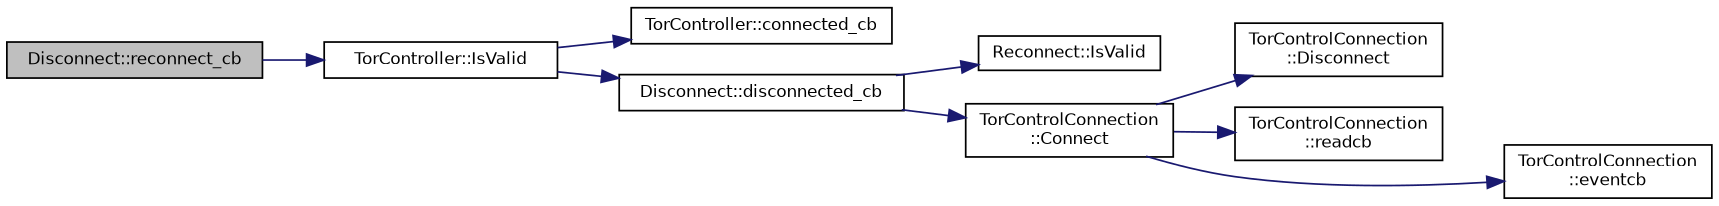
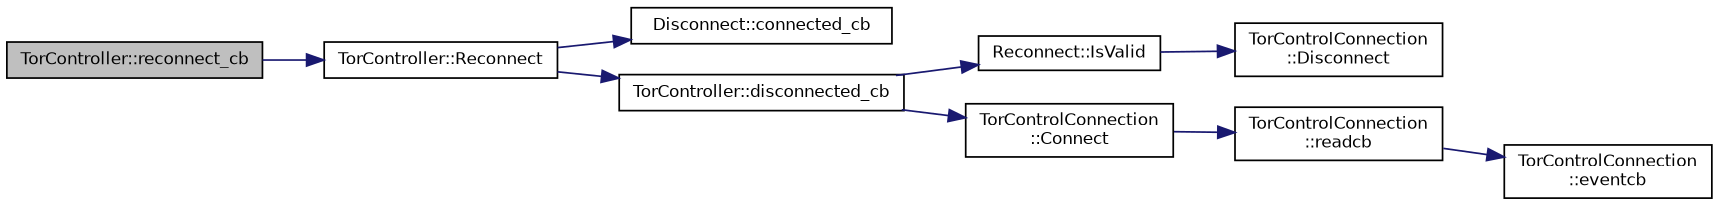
(762, 26) -> (762, 26)
(135, 60) -> (135, 60)
(441, 60) -> (441, 60)
(762, 93) -> (762, 93)
(1196, 93) -> (1189, 52)
(1315, 184) -> (1465, 151)
